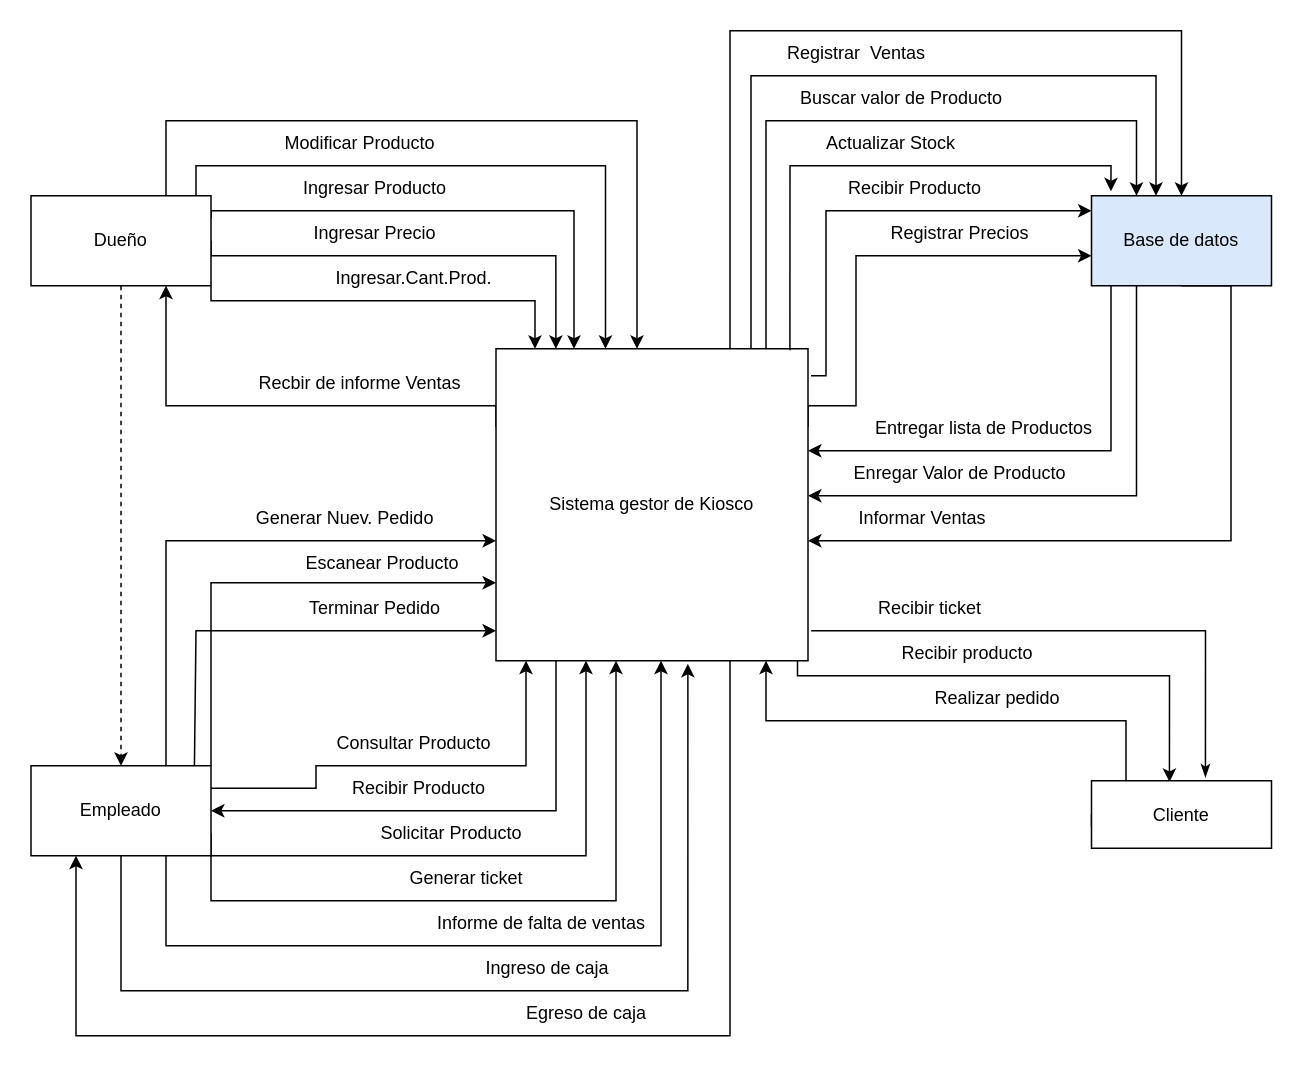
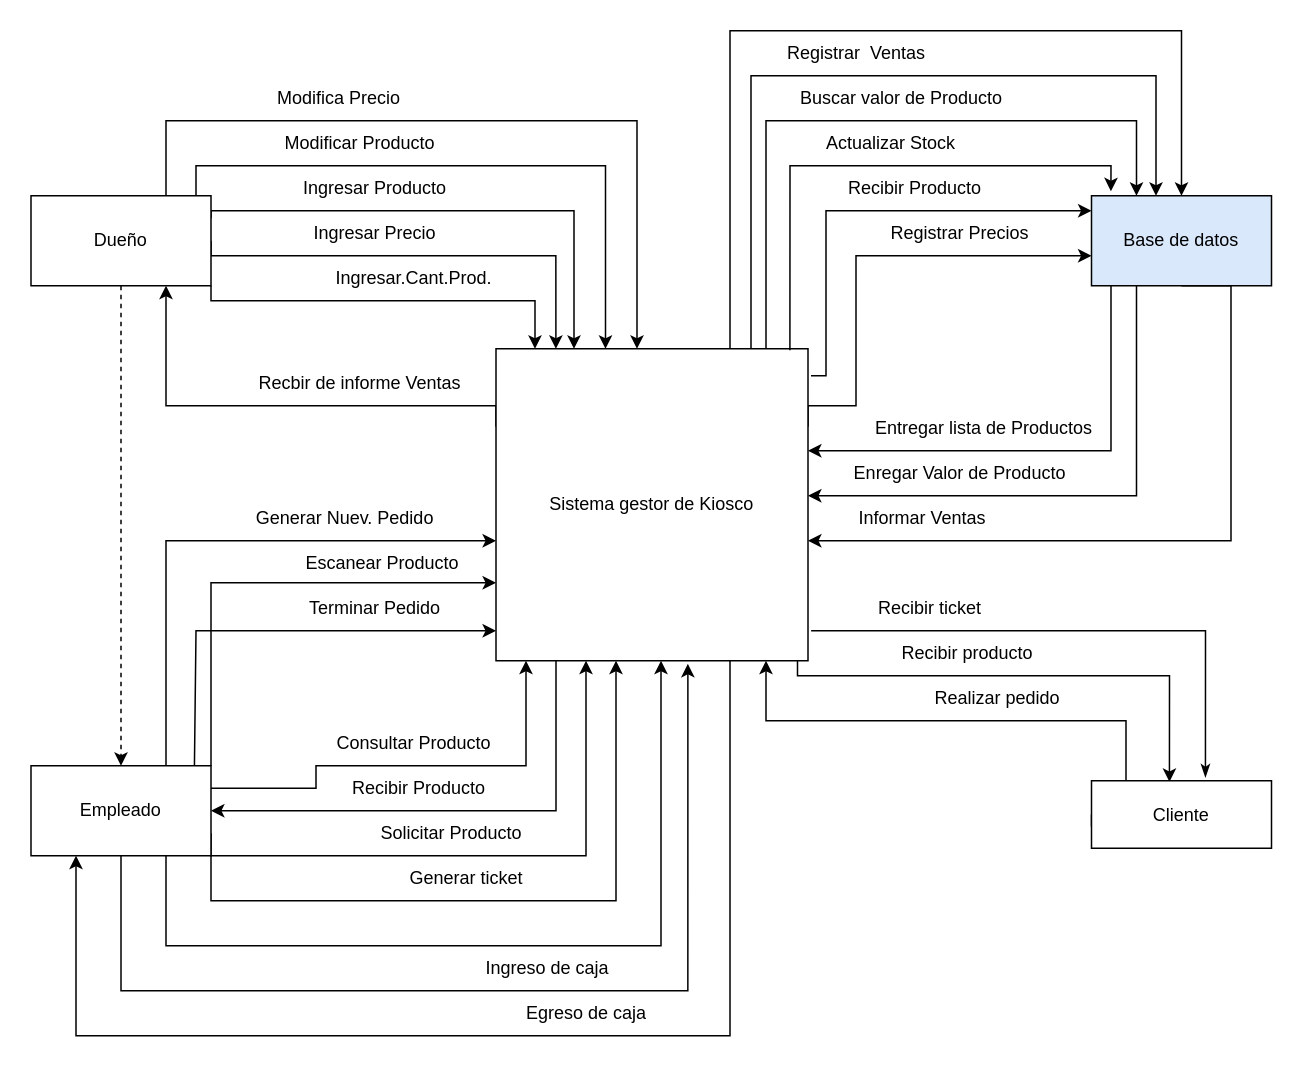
none -> (338, 98)
(541, 923) -> none
